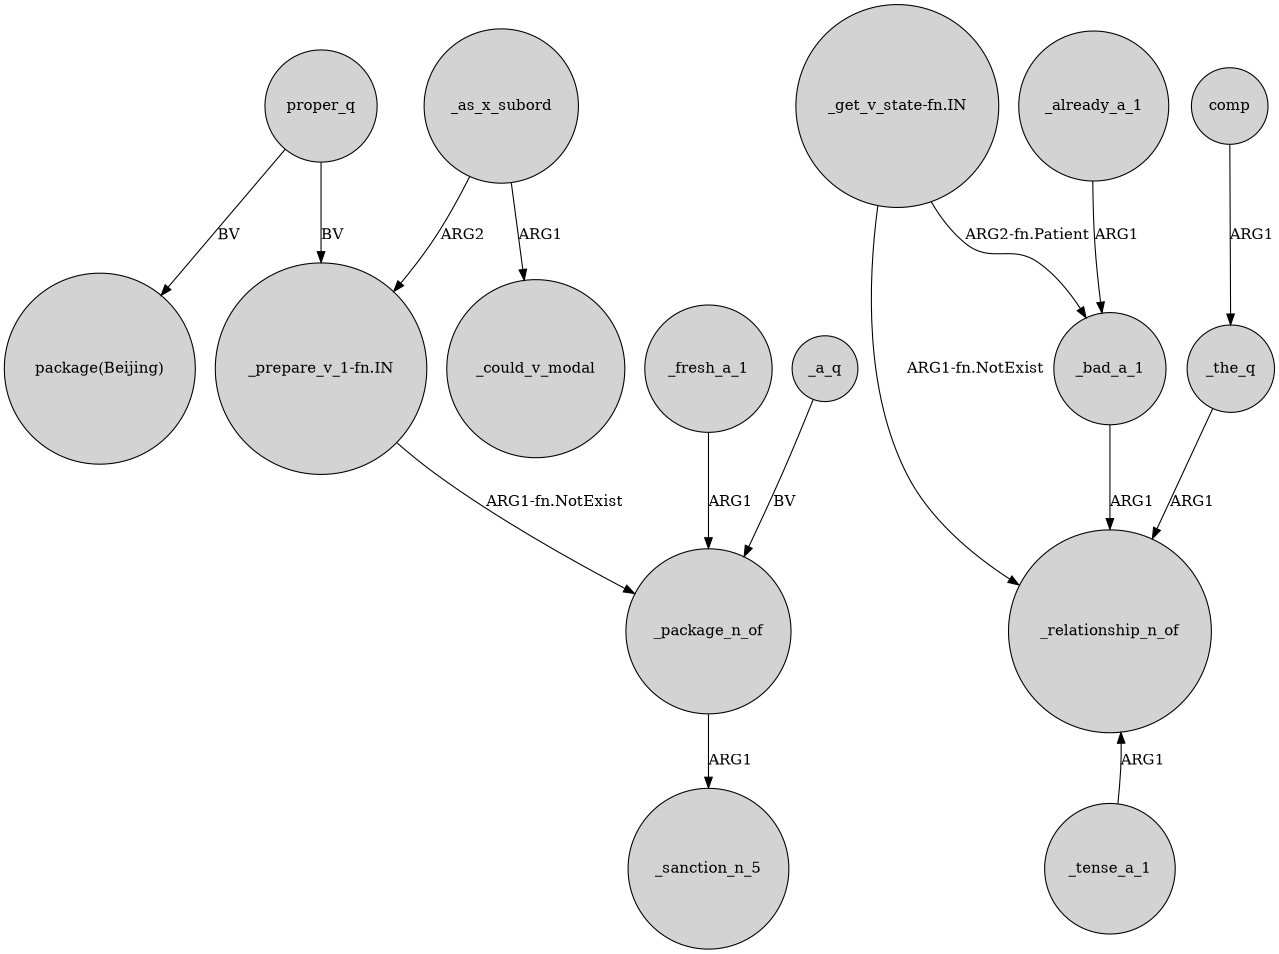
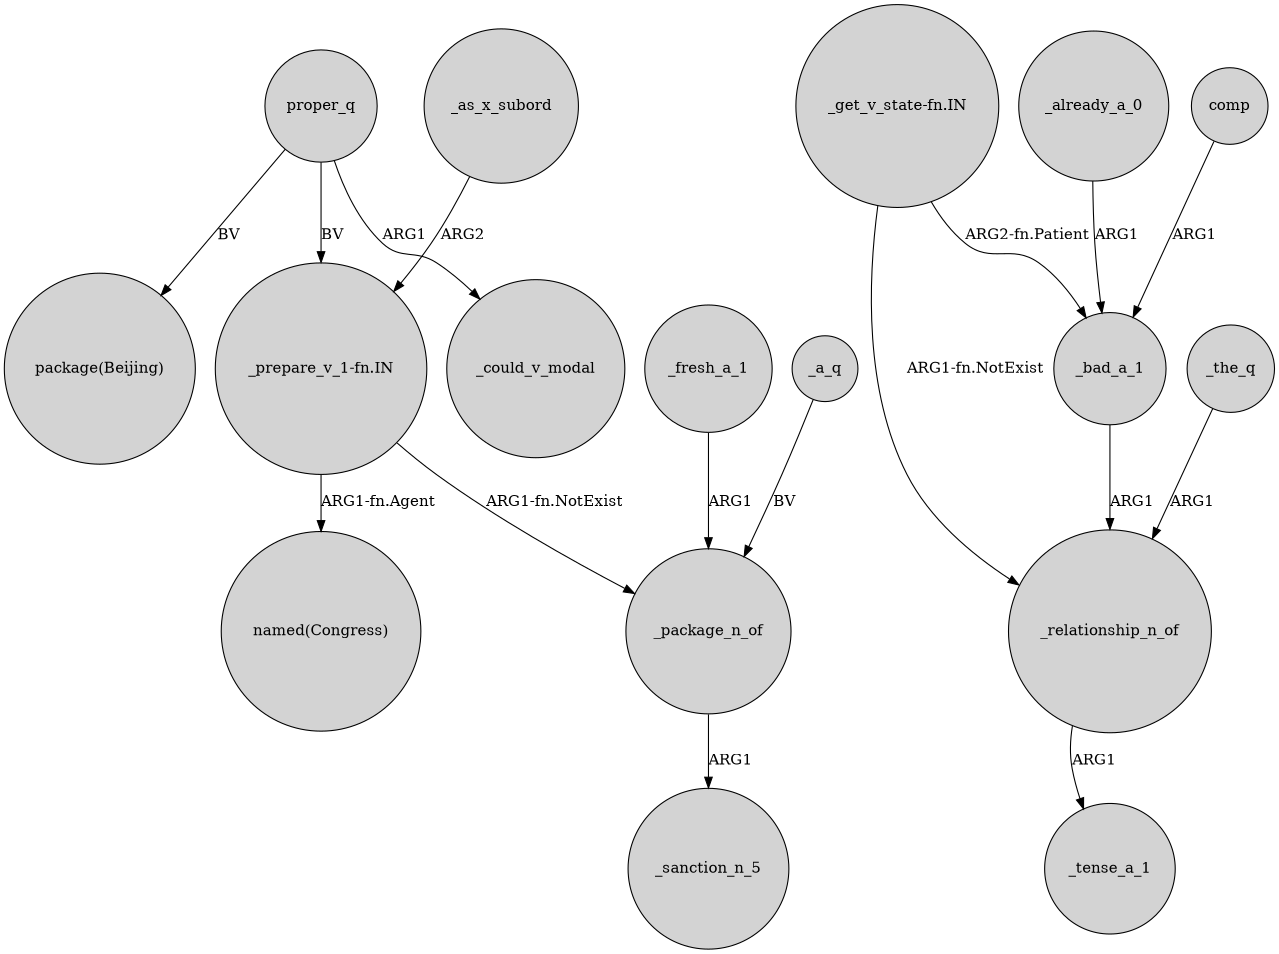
(1094, 106) -> (1094, 106)
(517, 226) -> (385, 246)
(1230, 229) -> (1176, 224)
none -> (321, 631)
(1120, 774) -> (1071, 763)
